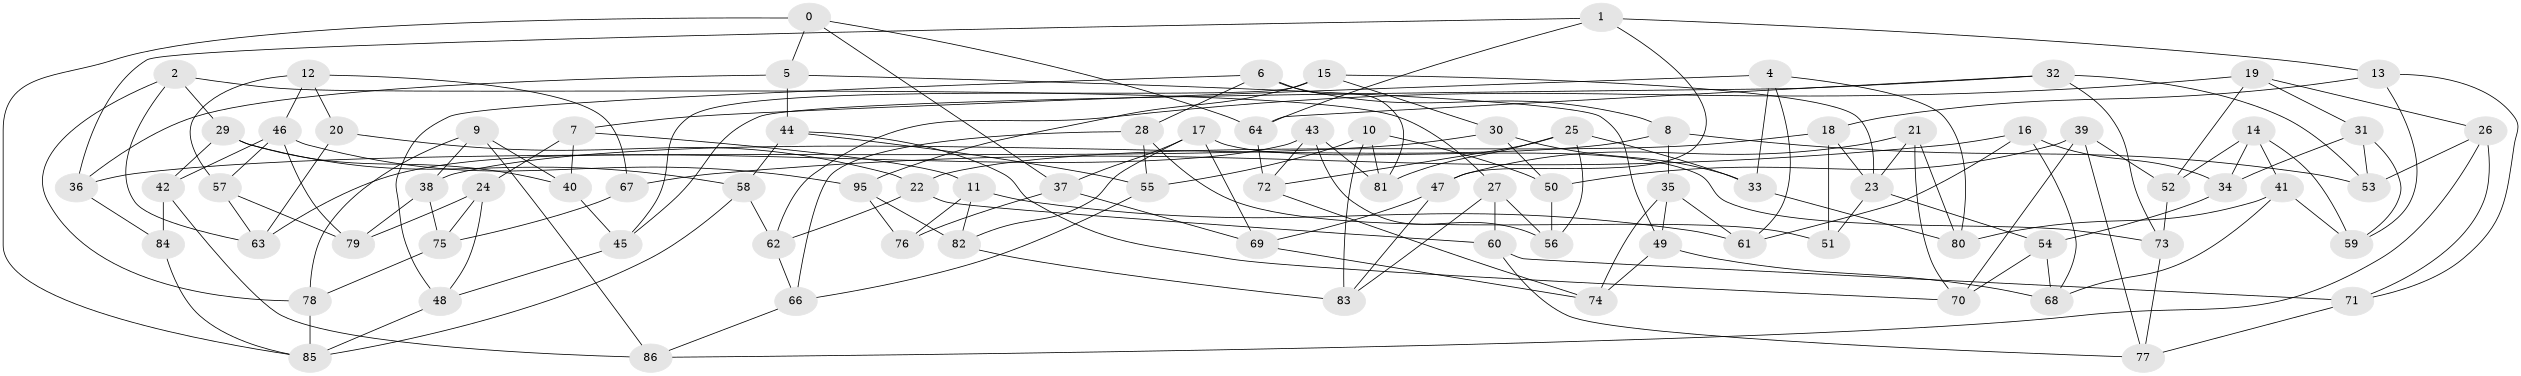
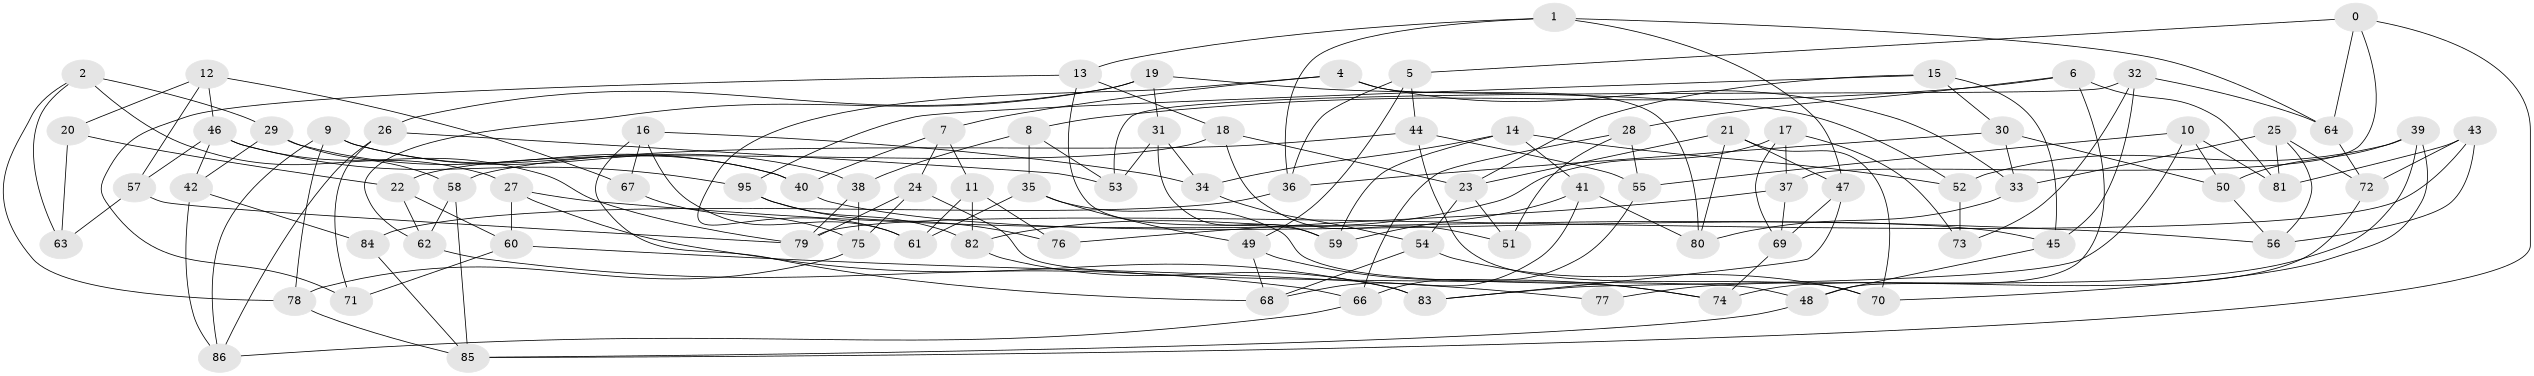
(778, 157) -> (1820, 227)
(2153, 301) -> none
(2248, 330) -> none
